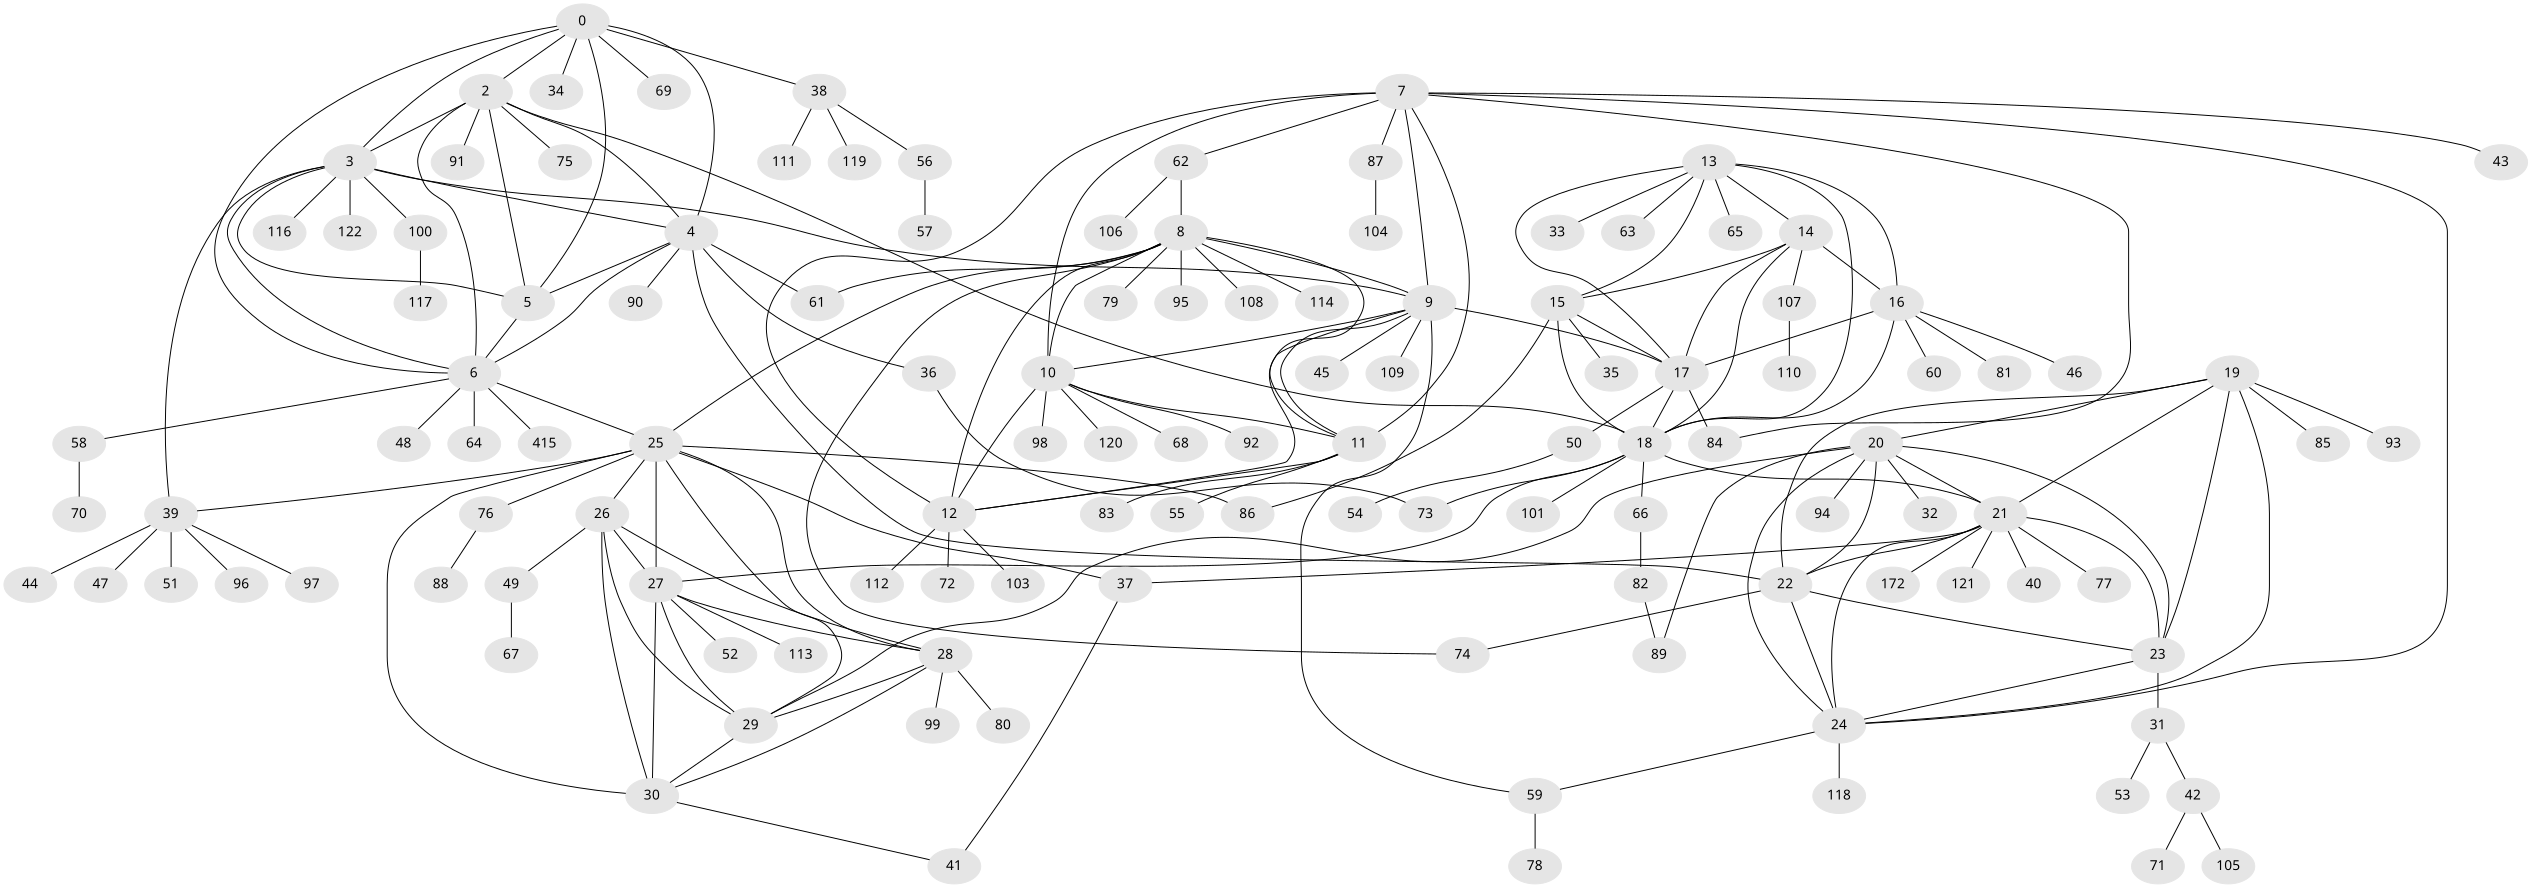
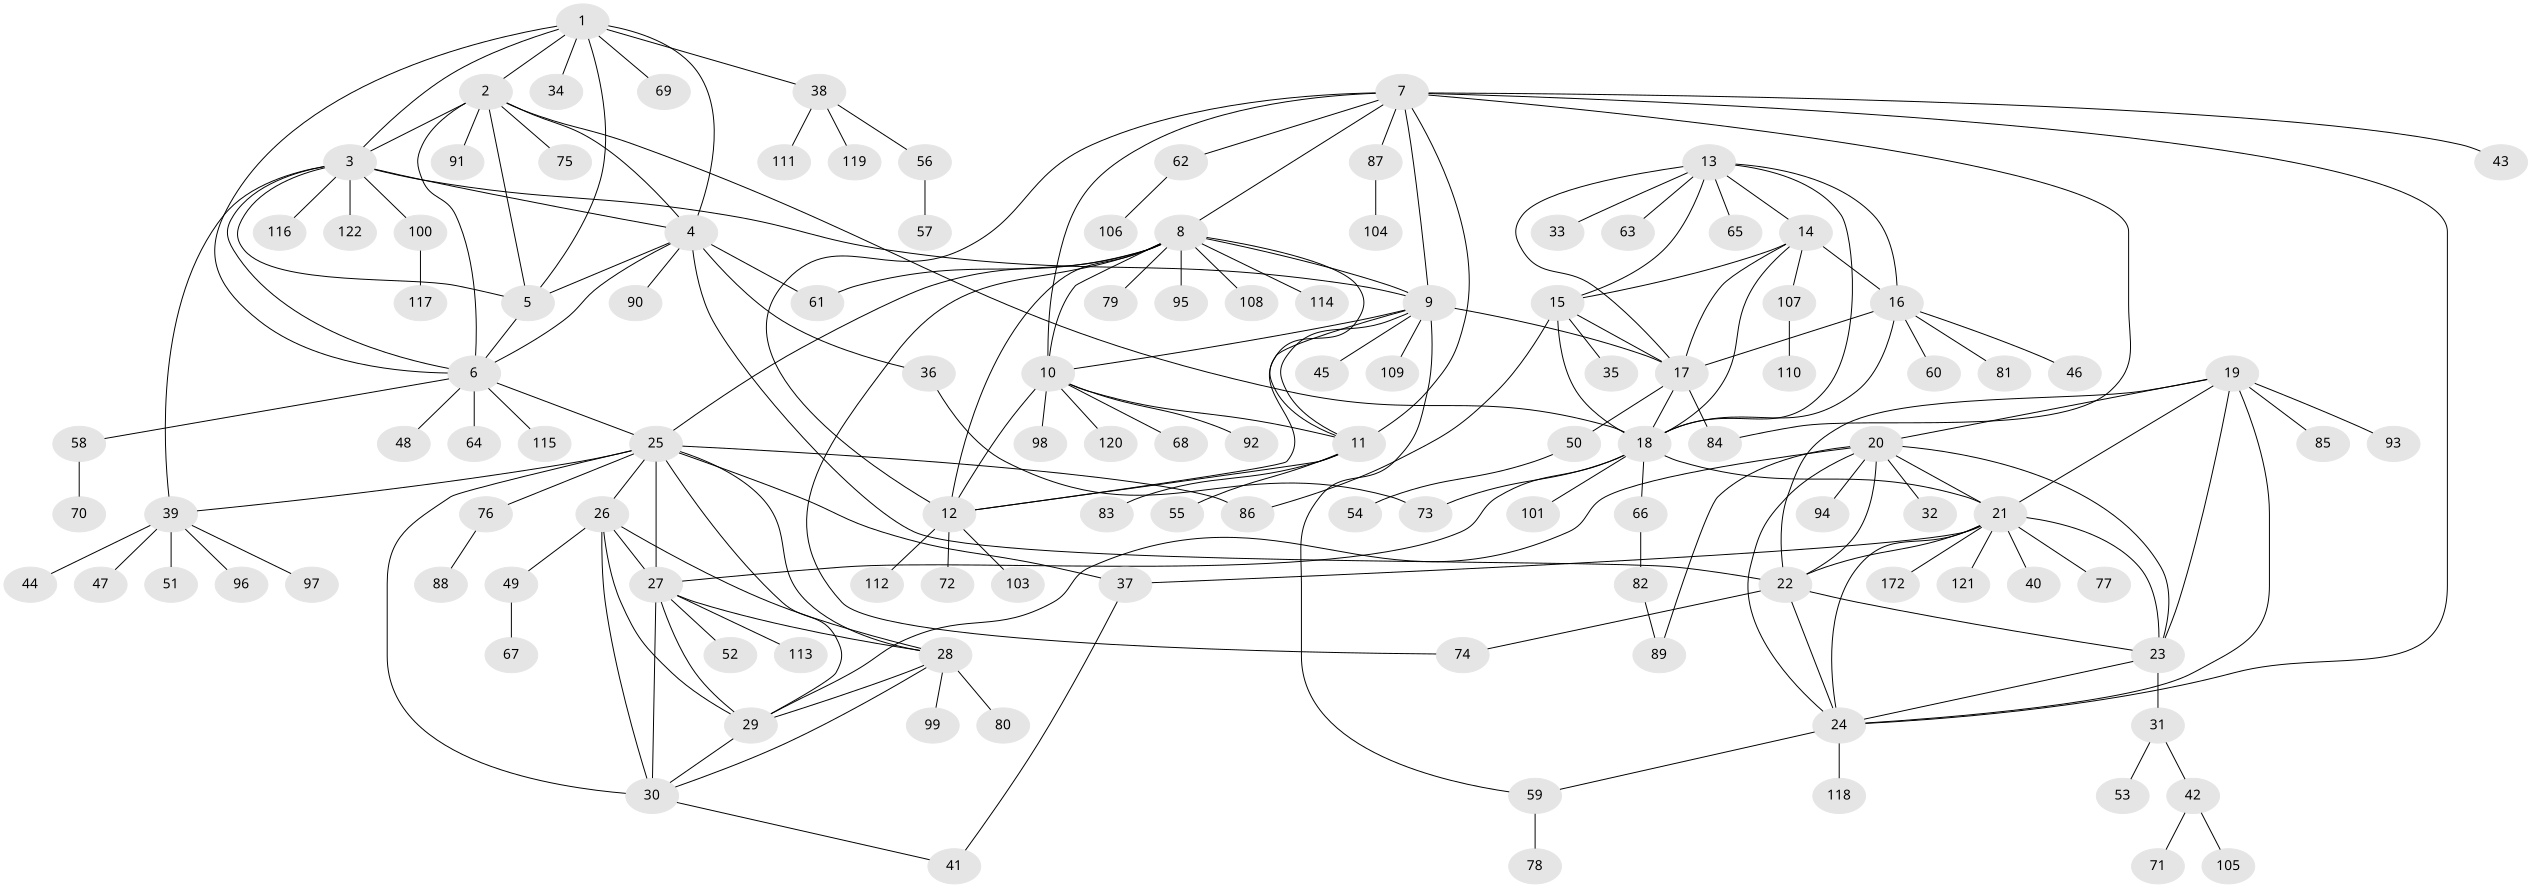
(583, 22) -> (583, 22)
(1181, 198) -> (1291, 162)
(545, 444) -> (545, 444)
